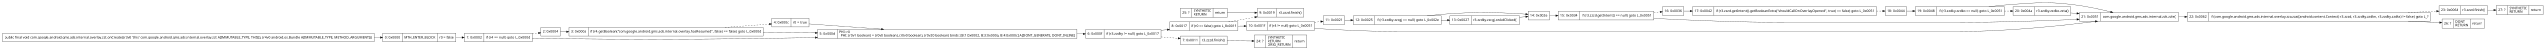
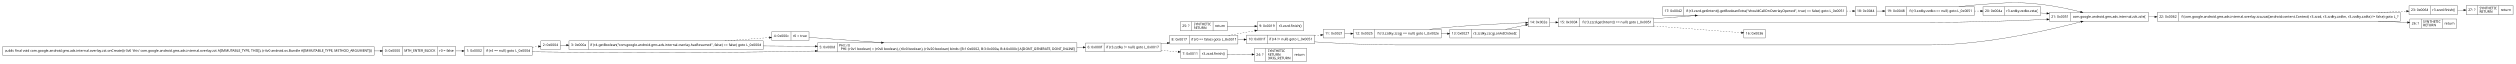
(1687, 11) -> (1674, 17)
(2460, 22) -> (2432, 22)
